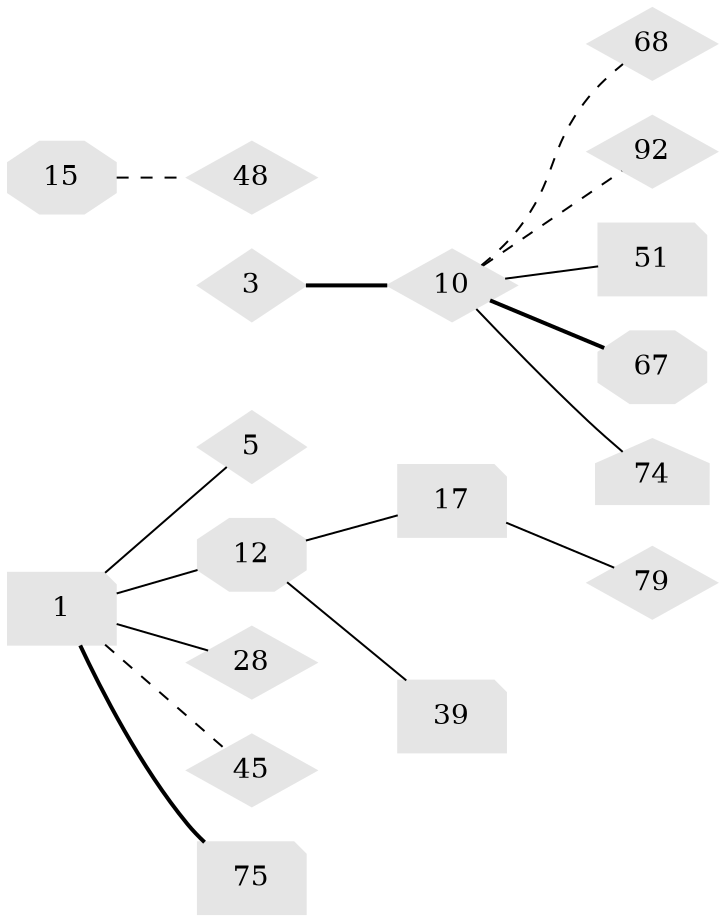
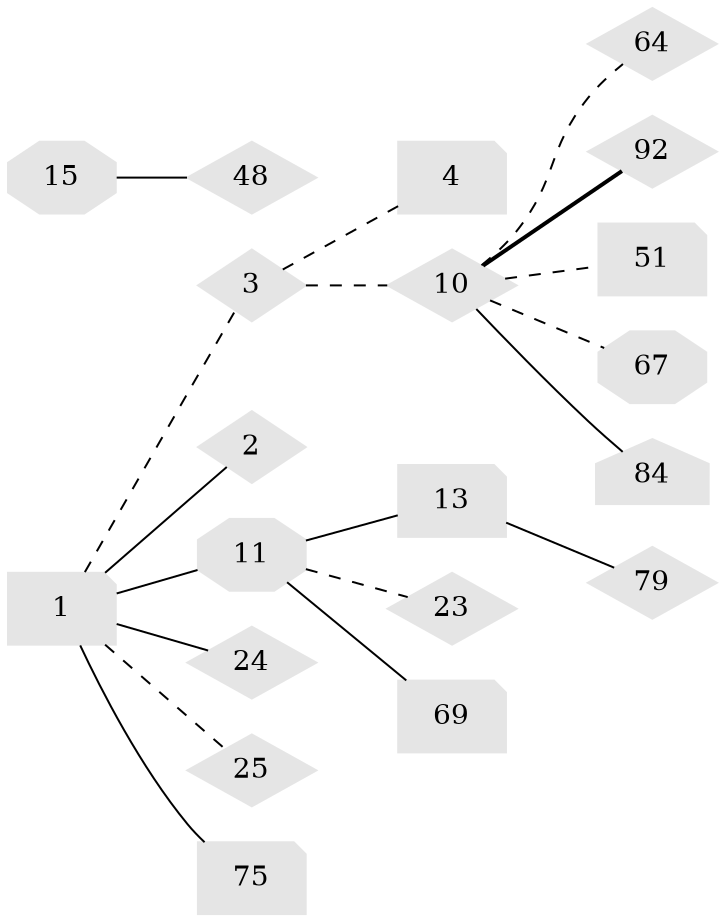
(652, 44) -> (652, 44)
(152, 178) -> (152, 178)
none -> (452, 178)
(552, 218) -> (552, 218)
(552, 273) -> (552, 273)
(347, 285) -> (347, 285)
(547, 324) -> (547, 324)
none -> (160, 442)
(252, 447) -> (252, 447)
(652, 475) -> (652, 475)
(452, 501) -> (452, 501)
(252, 555) -> (252, 555)
none -> (452, 609)
(252, 663) -> (252, 663)
(452, 717) -> (452, 717)
(135, 749) -> (135, 749)
(252, 770) -> (252, 770)
